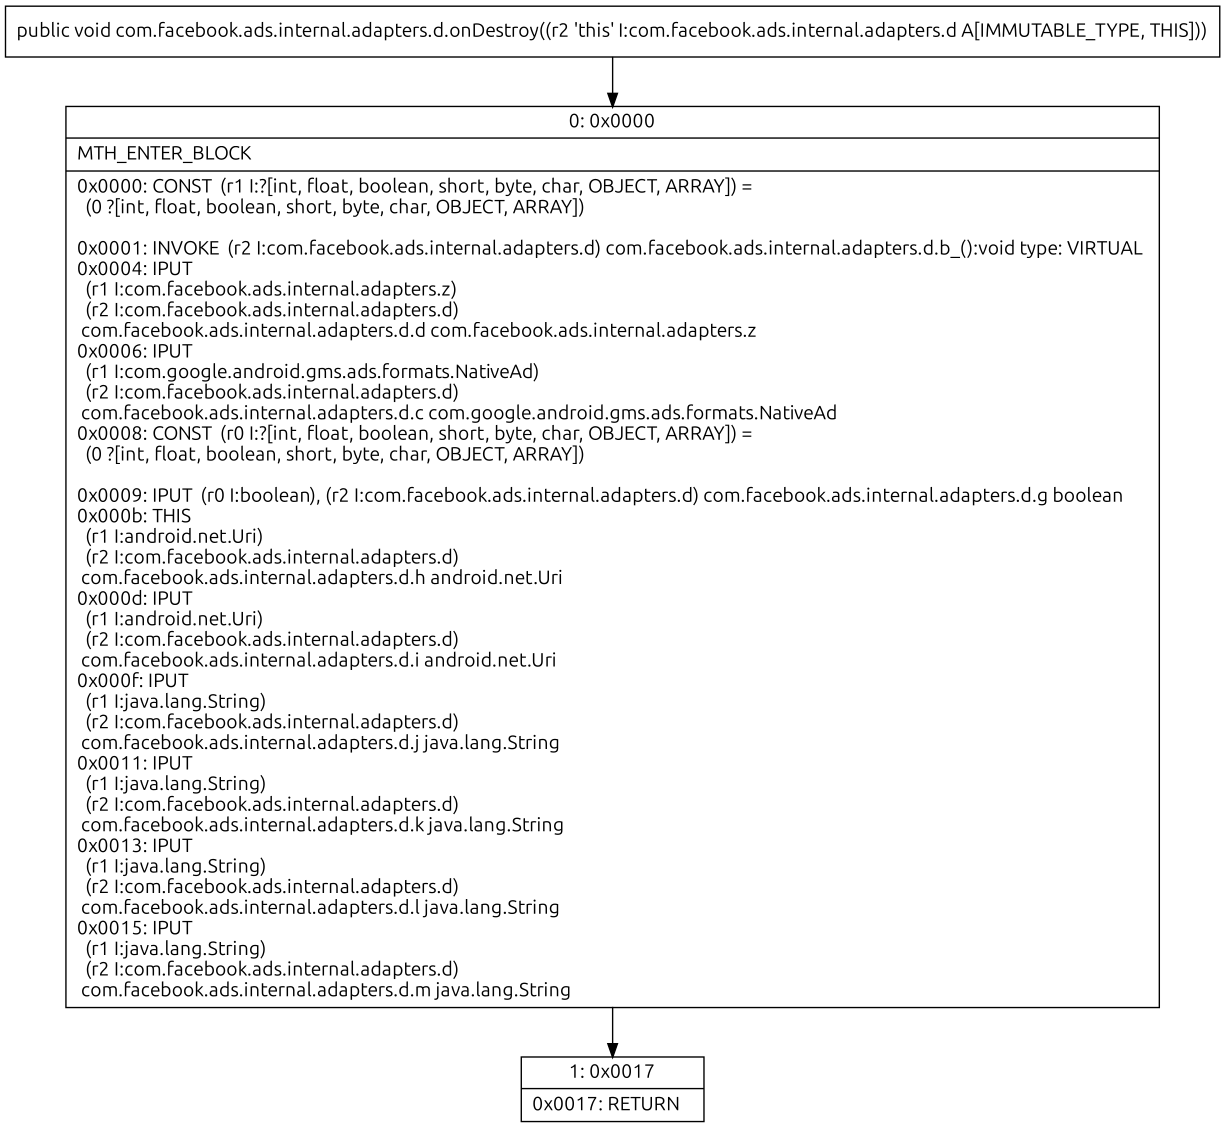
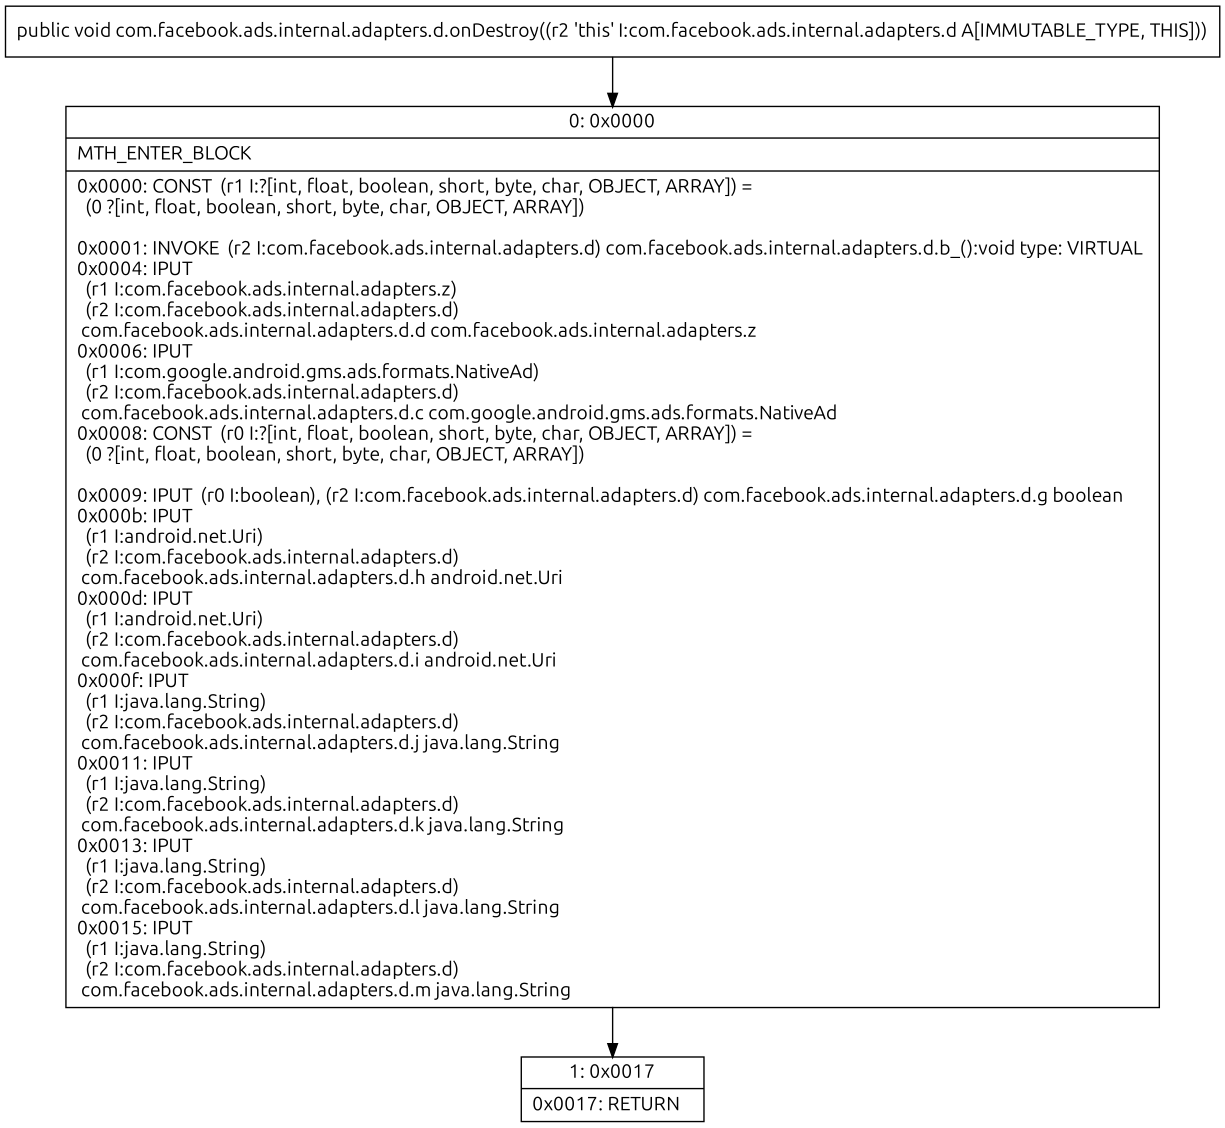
(139, 516) -> (139, 516)
